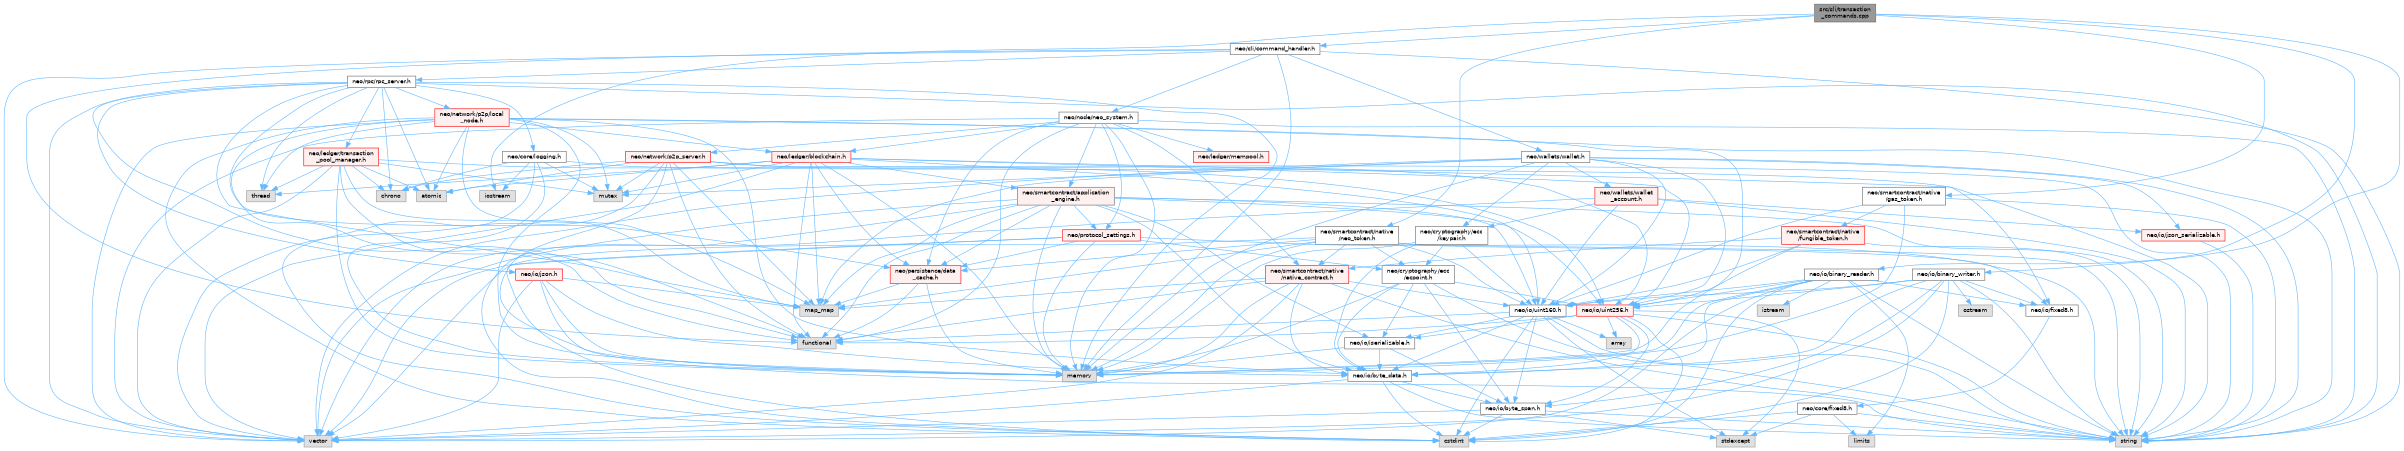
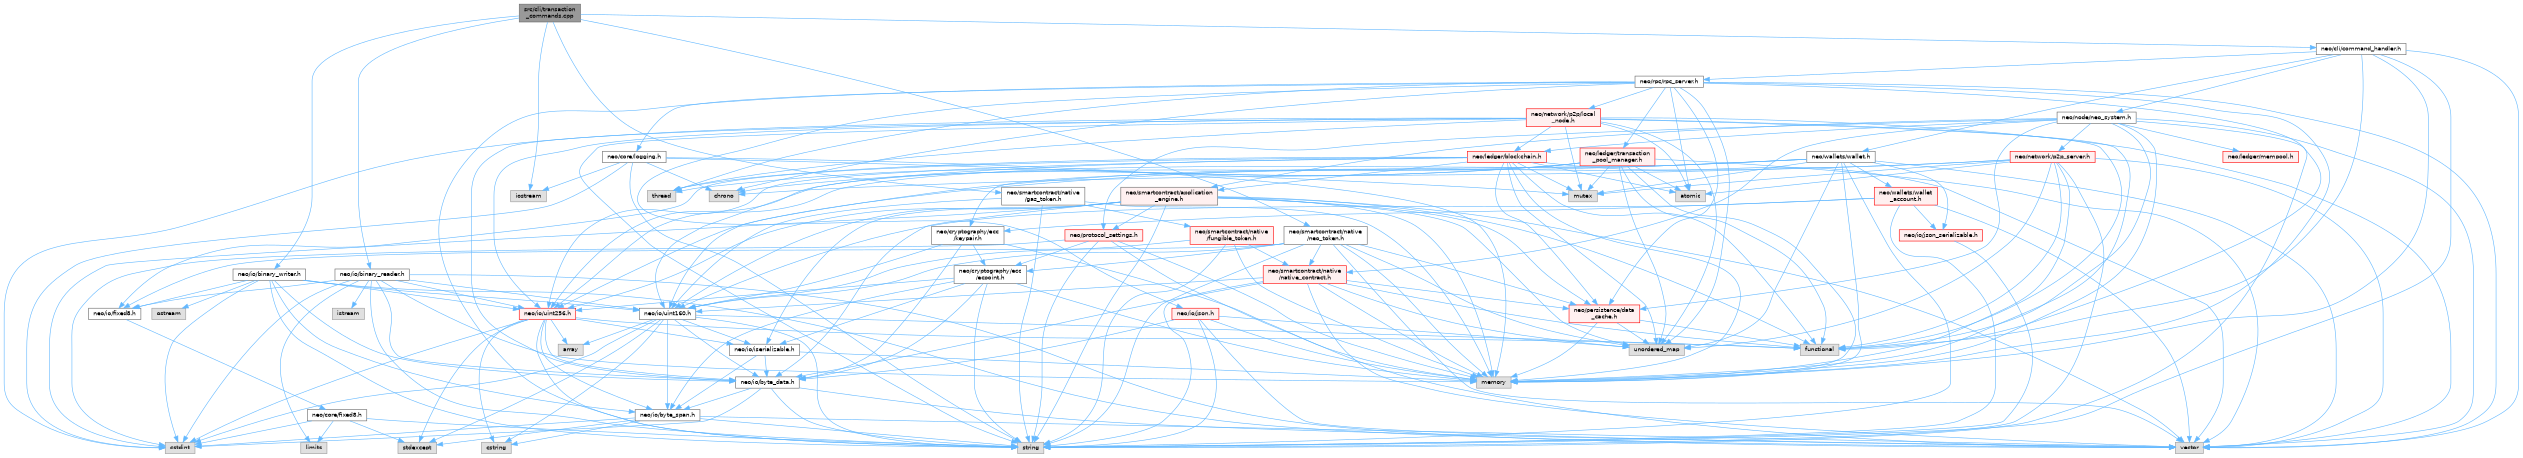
(1022, 253) -> (1438, 292)
(819, 311) -> (1657, 350)
none -> (496, 448)
